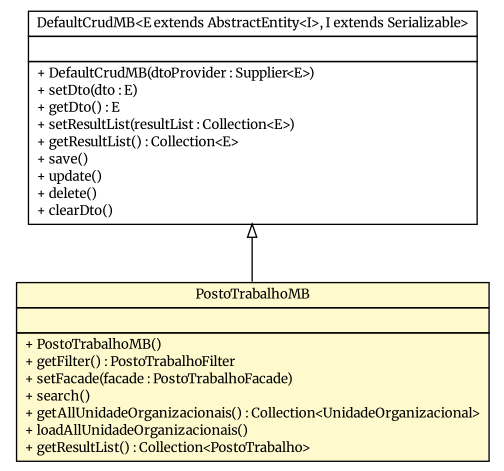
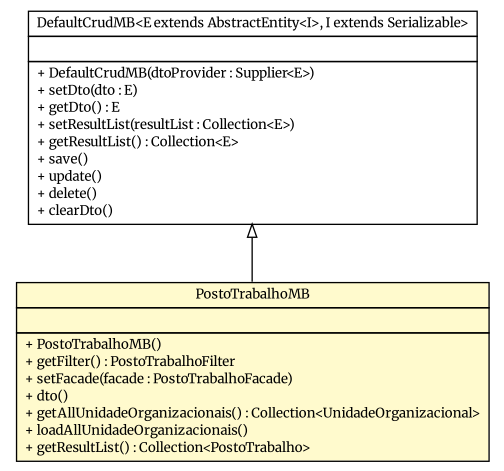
(58, 396) -> (47, 396)
